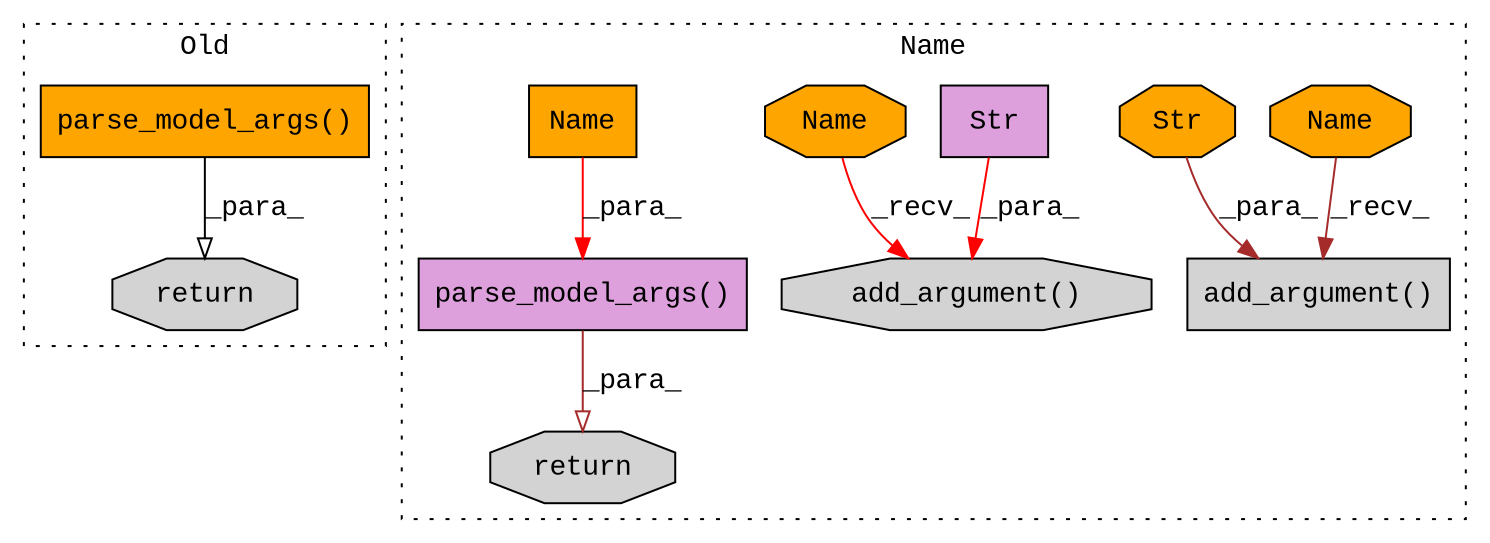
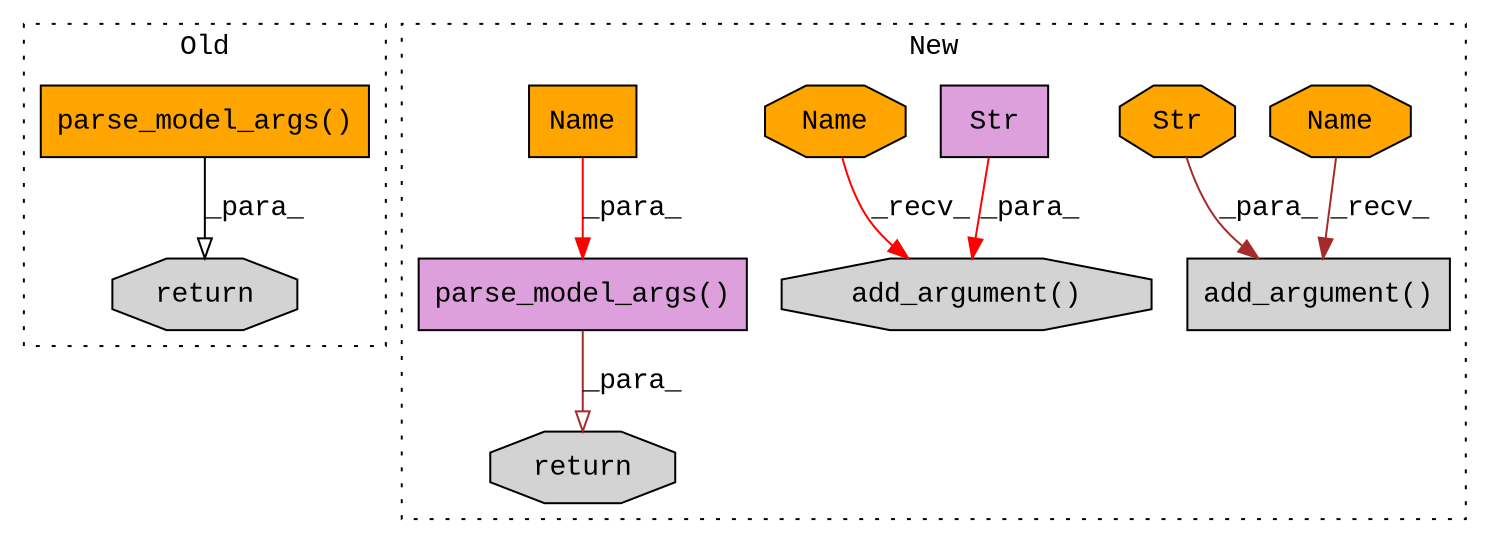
(934, 47) -> (934, 47)
